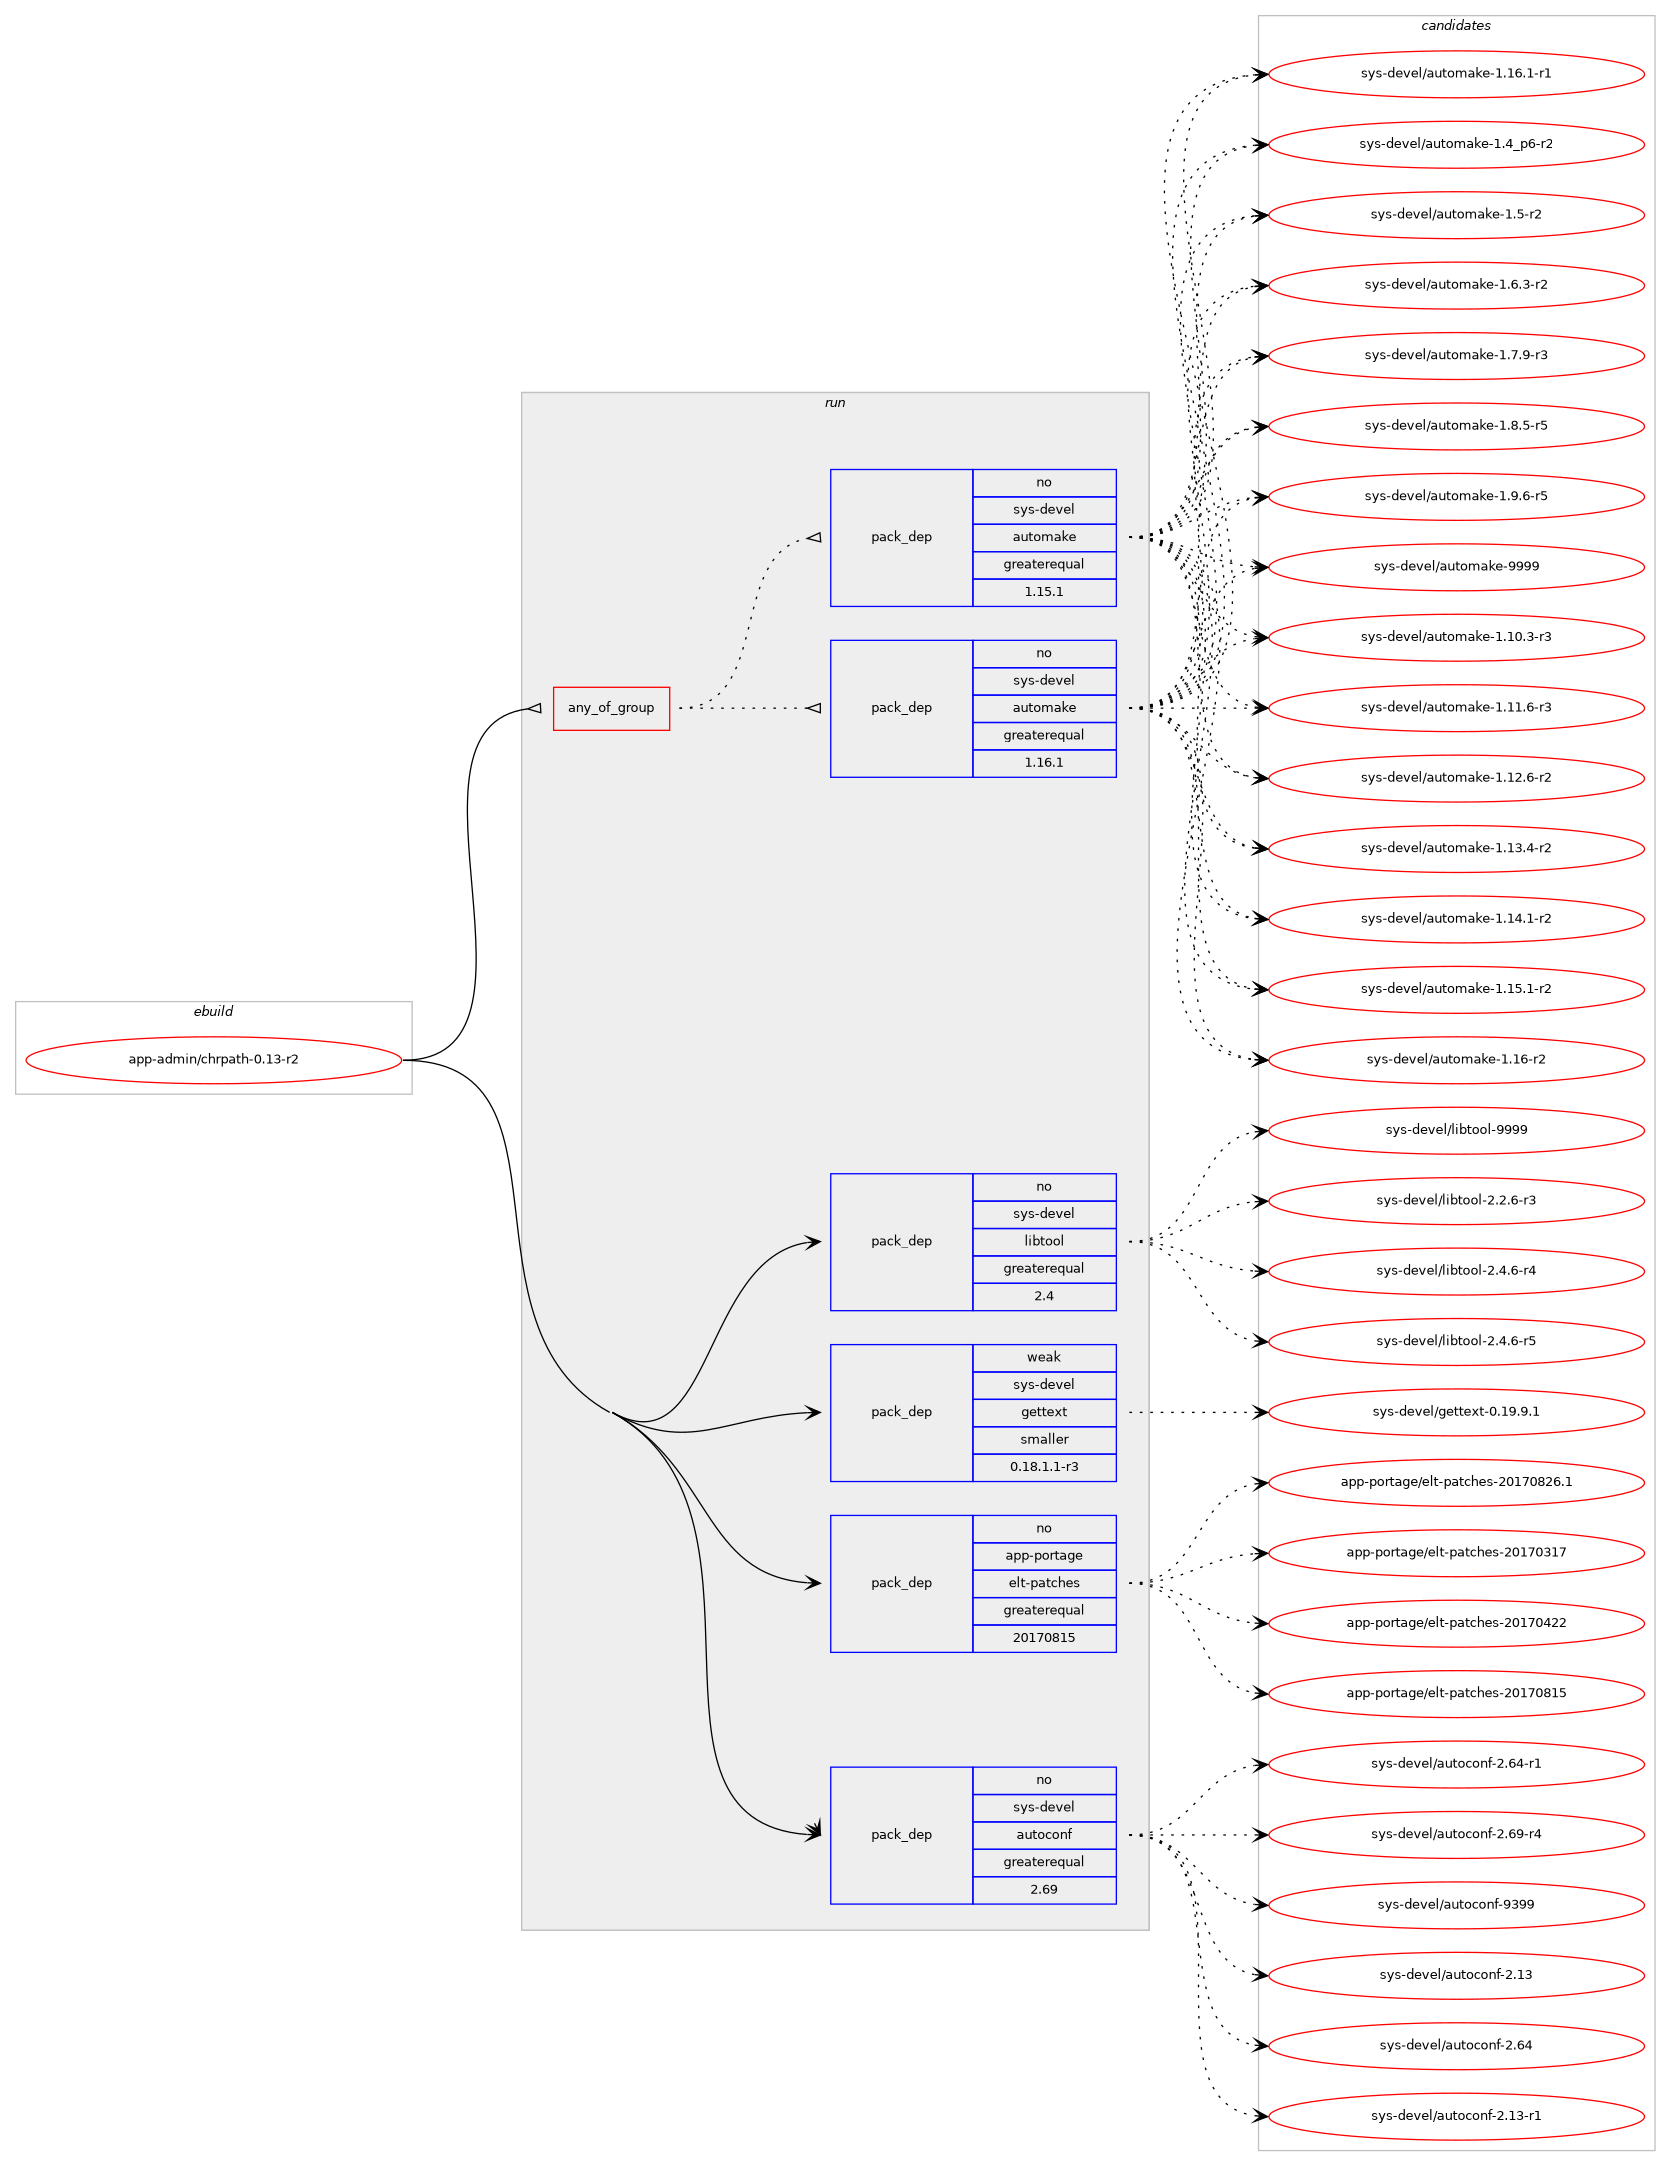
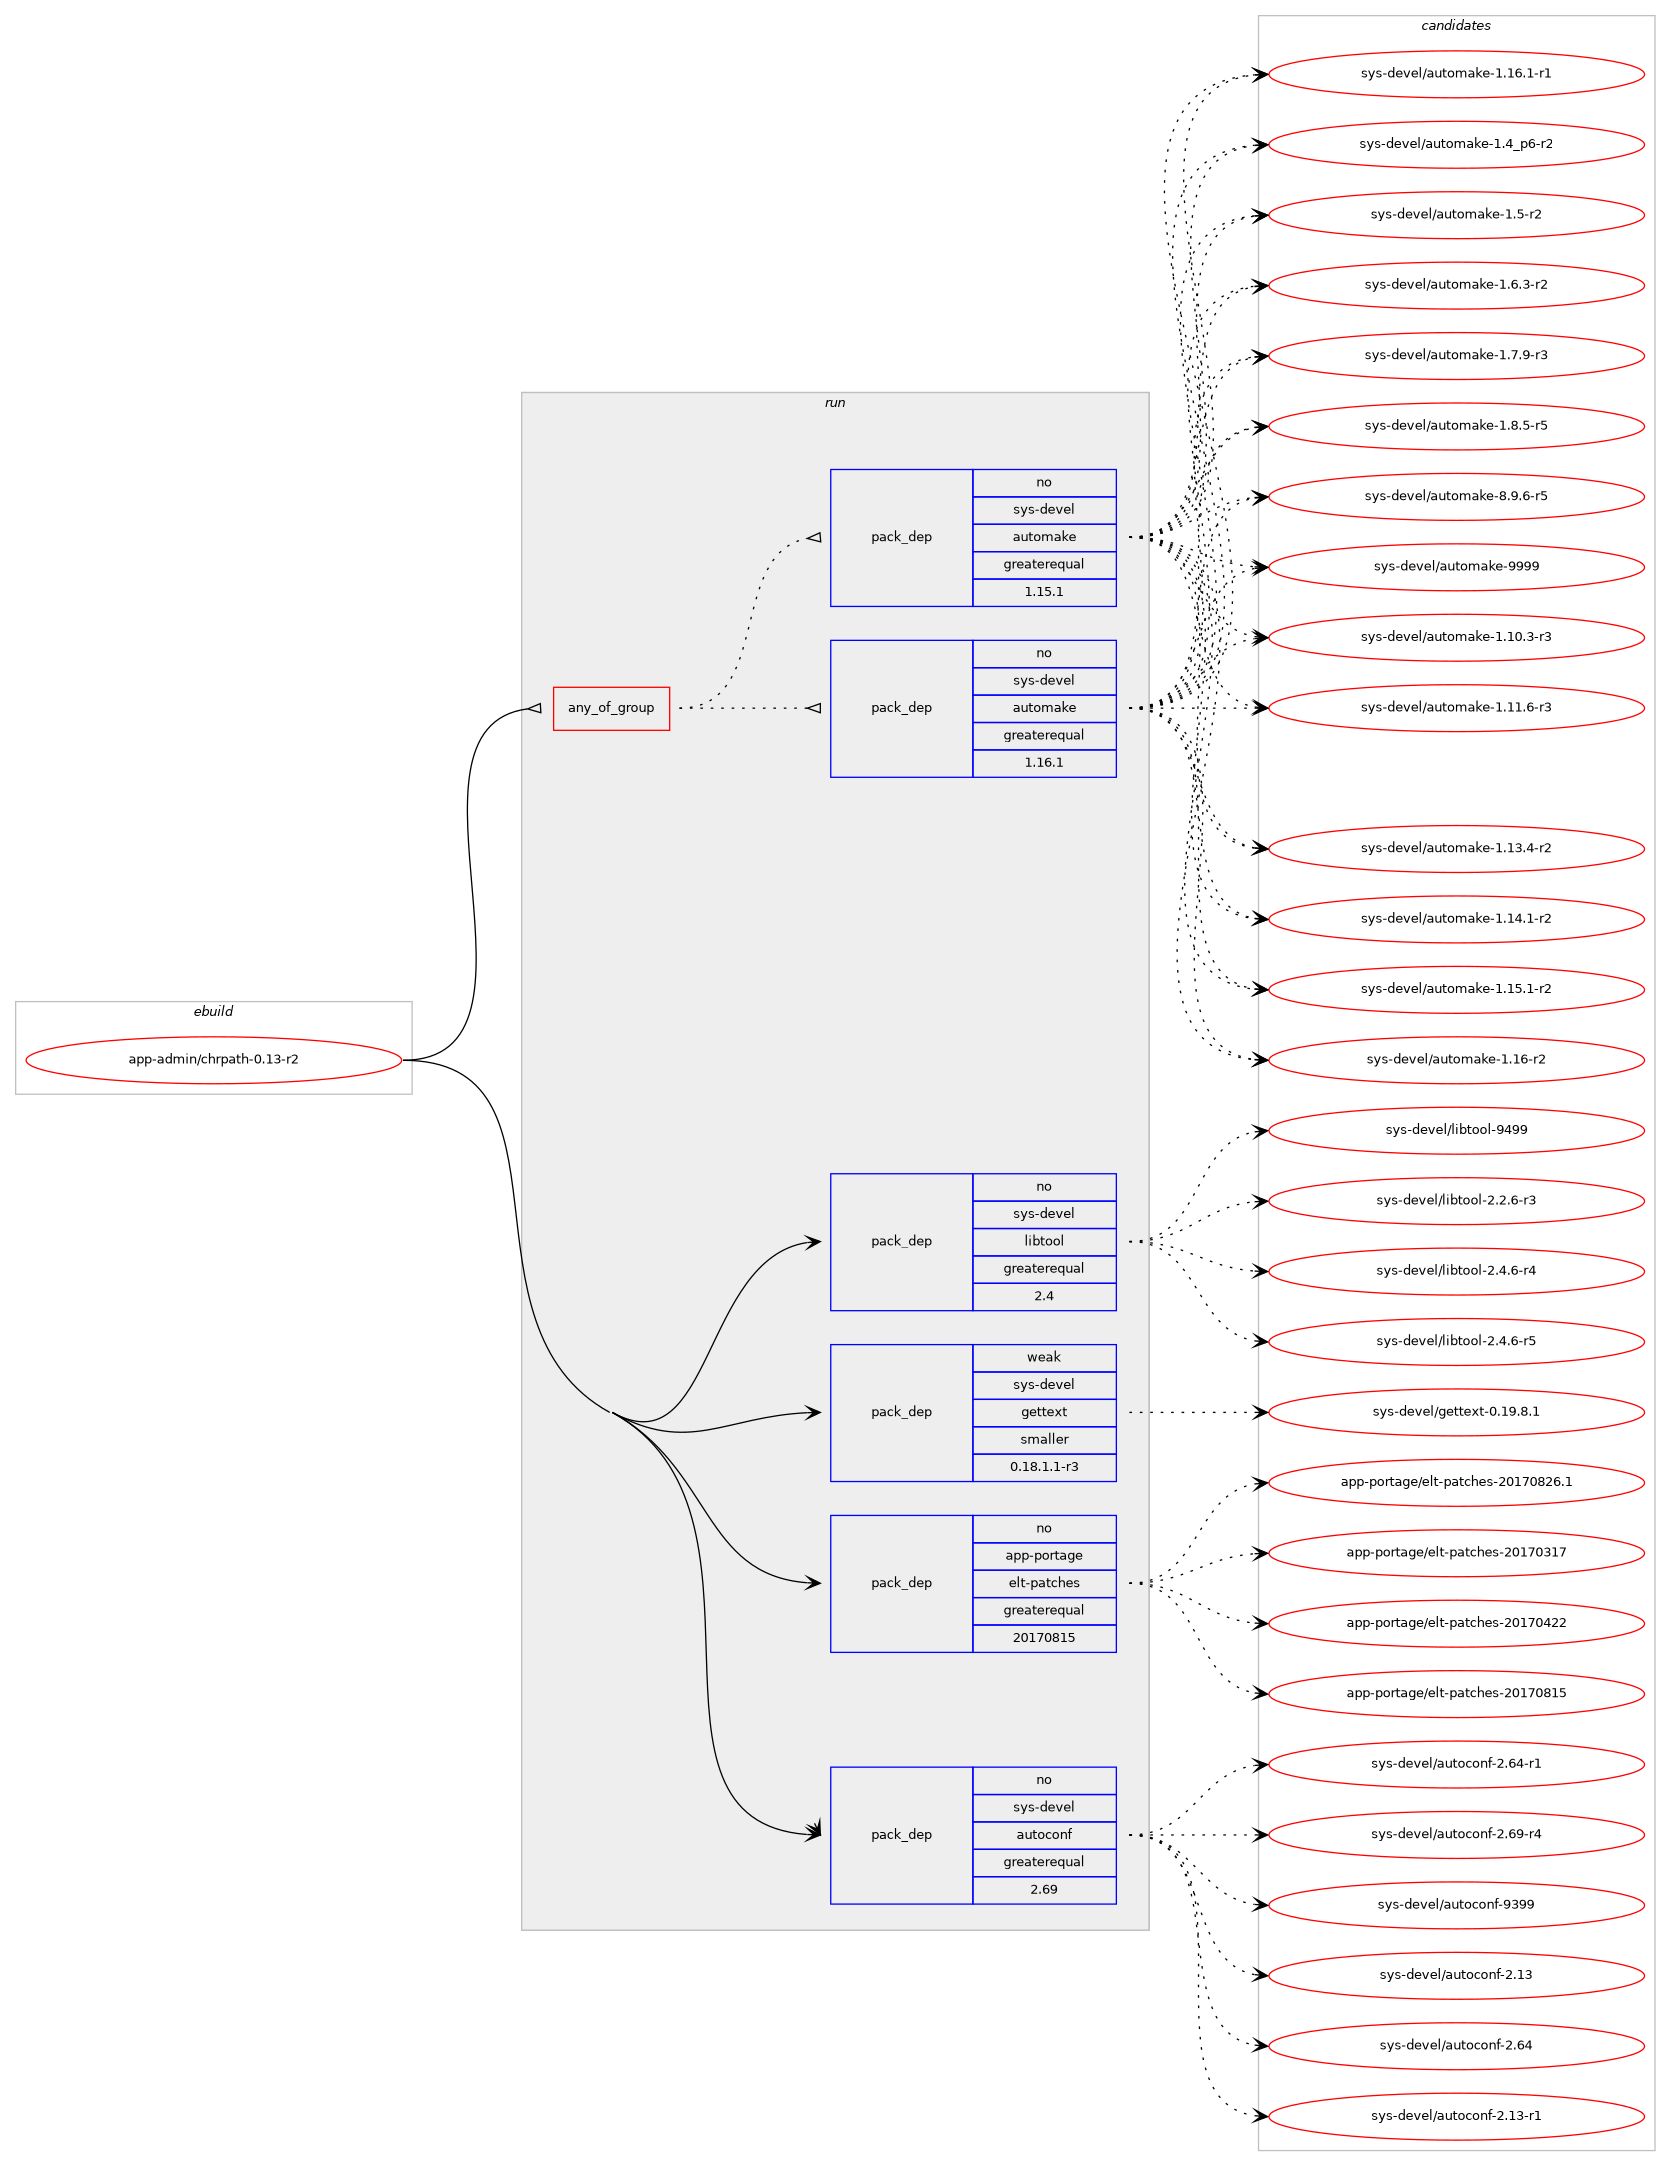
(1457, 497) -> (1457, 497)
(1457, 779) -> none
(1457, 1131) -> (1457, 1131)
(1457, 1412) -> (1457, 1412)
